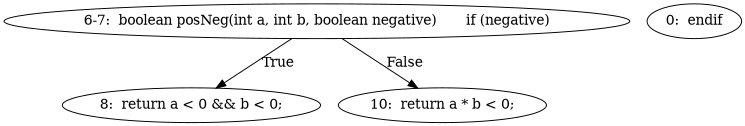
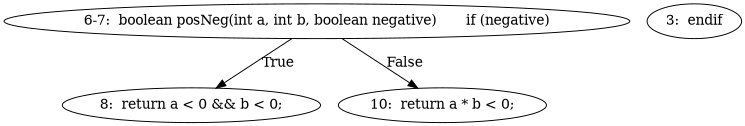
(694, 21) -> (694, 21)
